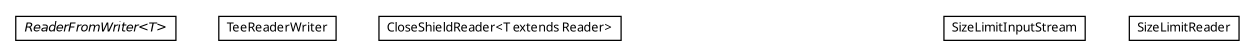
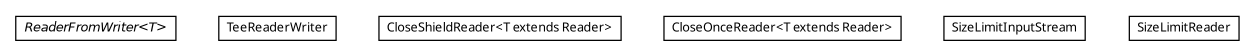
none -> (783, 28)
